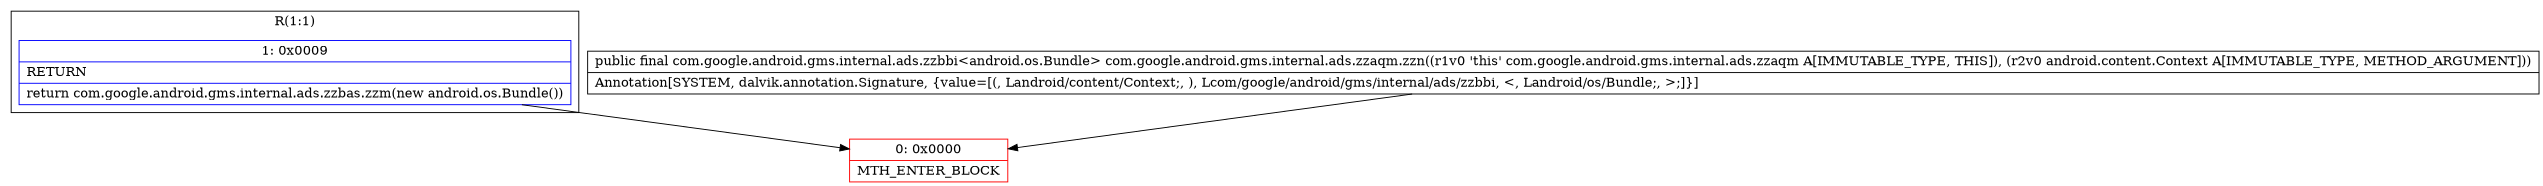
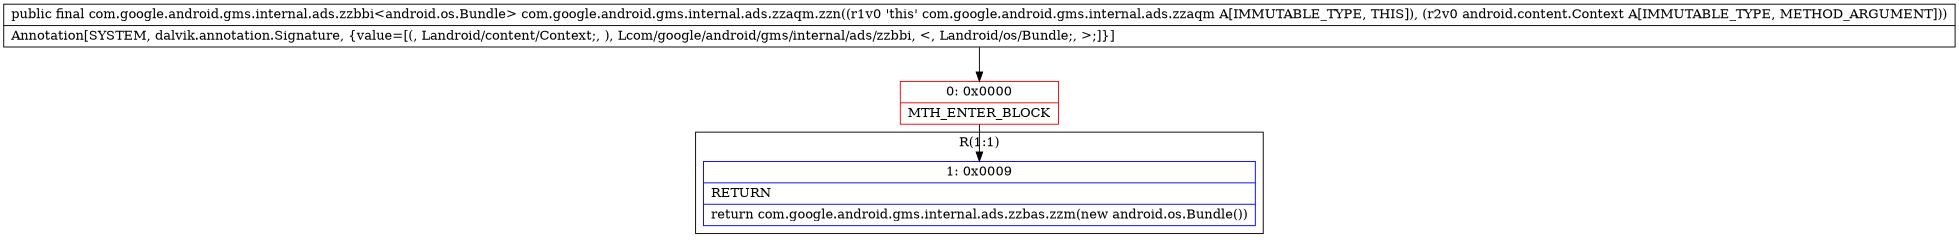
(681, 126) -> (979, 138)
